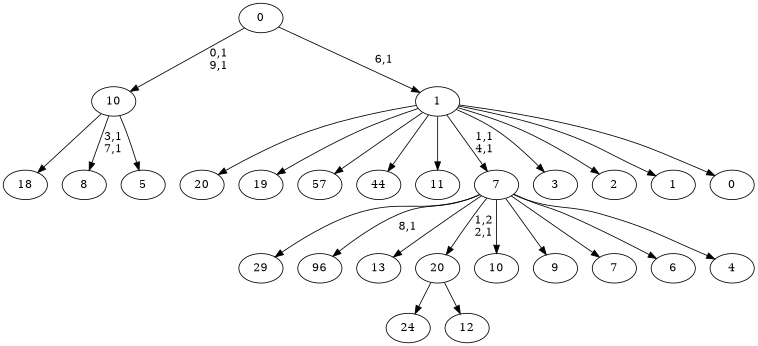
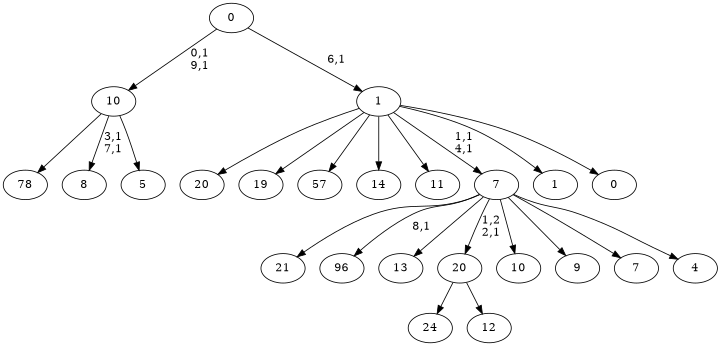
(25, 185) -> (25, 185)
(379, 185) -> (379, 185)
(555, 185) -> none
(614, 185) -> none
(261, 268) -> (283, 268)
(673, 268) -> none
